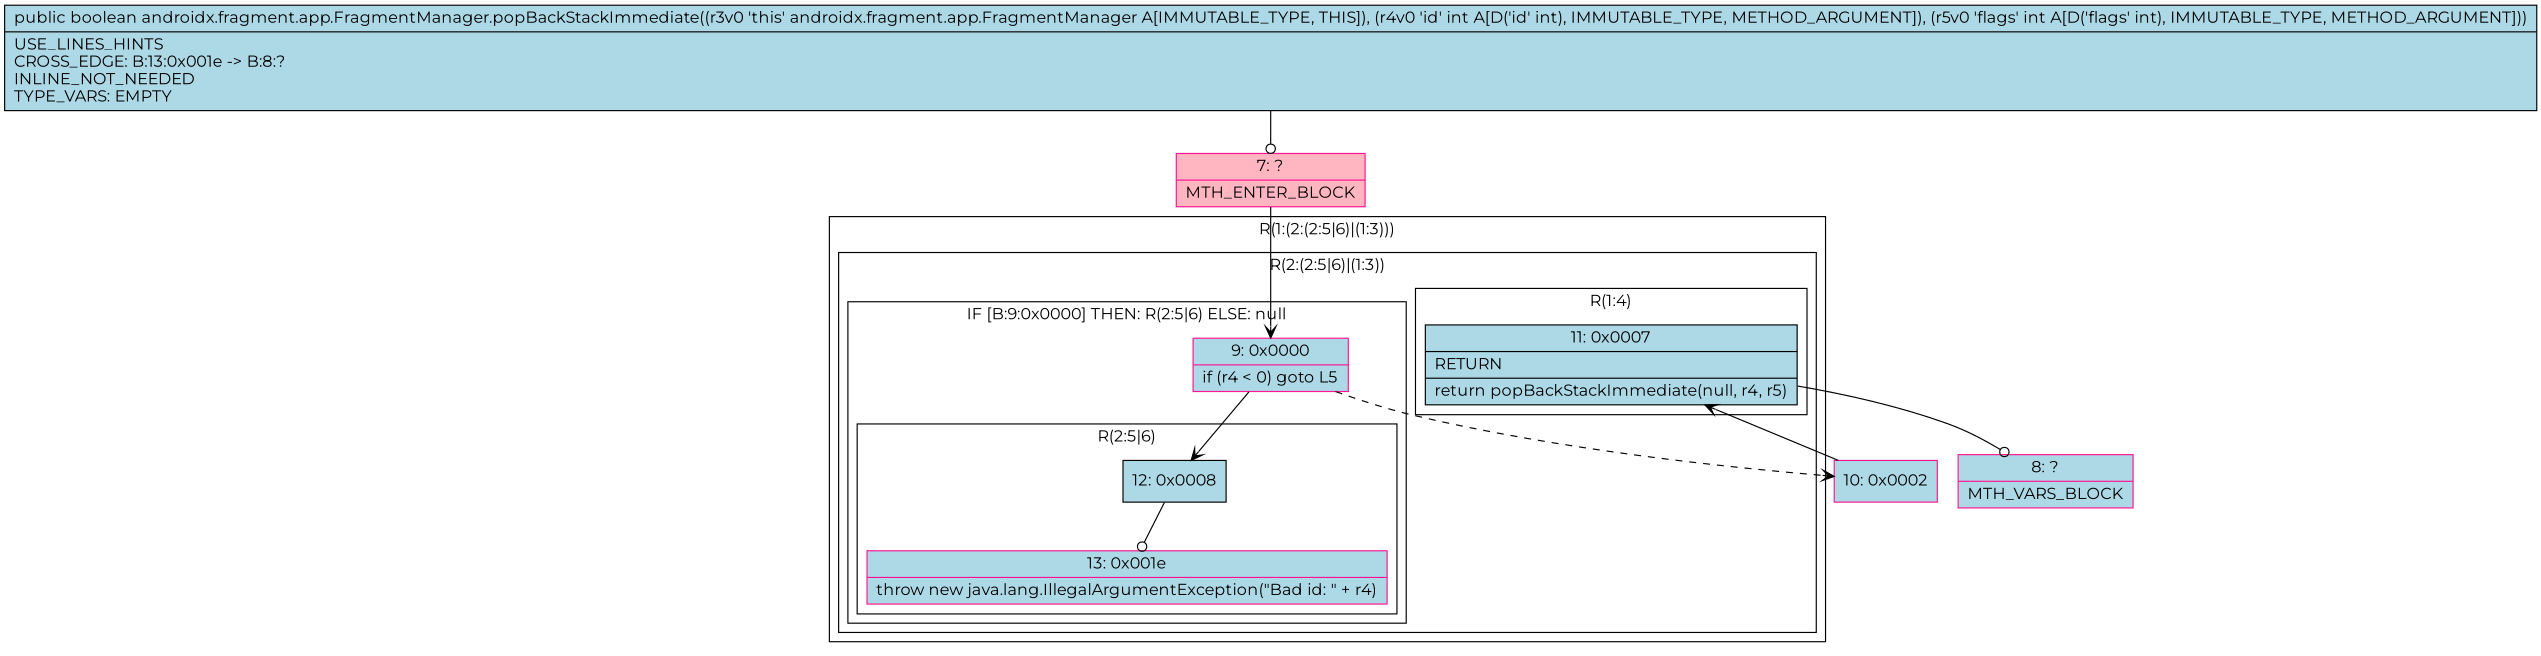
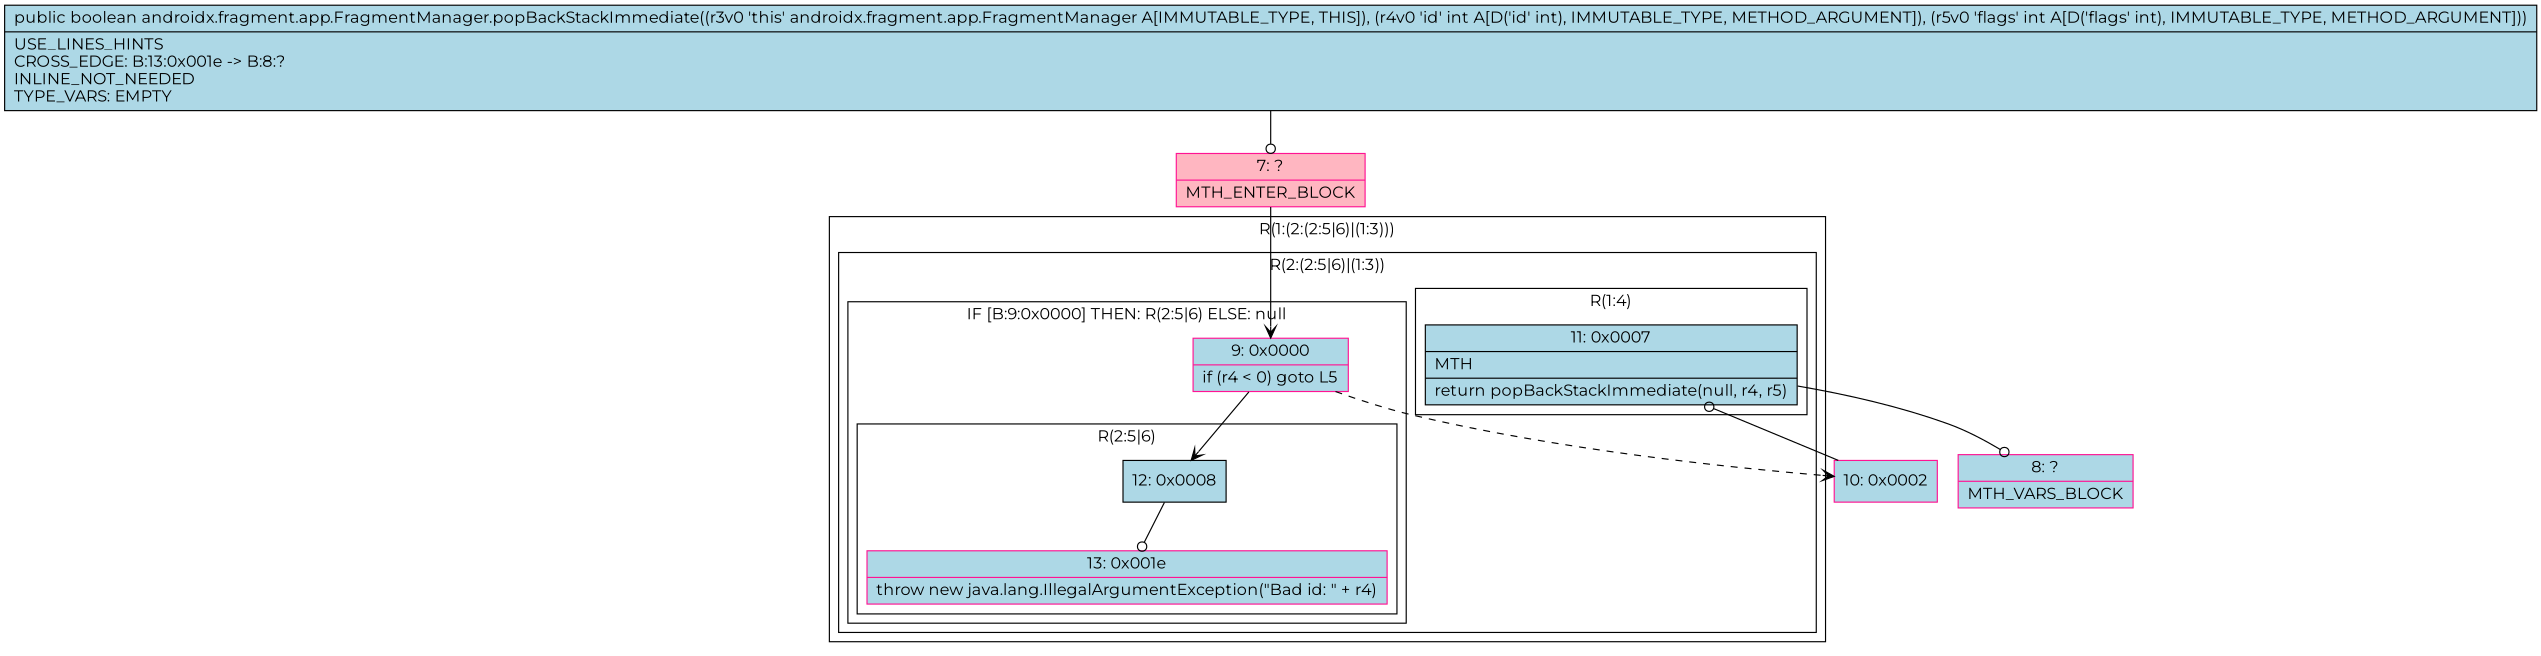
(1469, 364) -> (1454, 364)
(1777, 435) -> (1776, 435)
